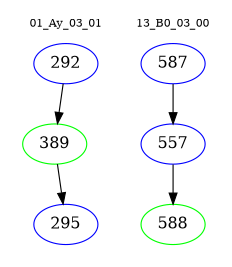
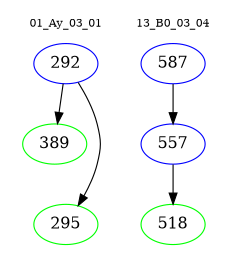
(173, 24) -> (173, 24)
(59, 178) -> (100, 138)
(66, 224) -> (66, 224)
(173, 224) -> (173, 224)
